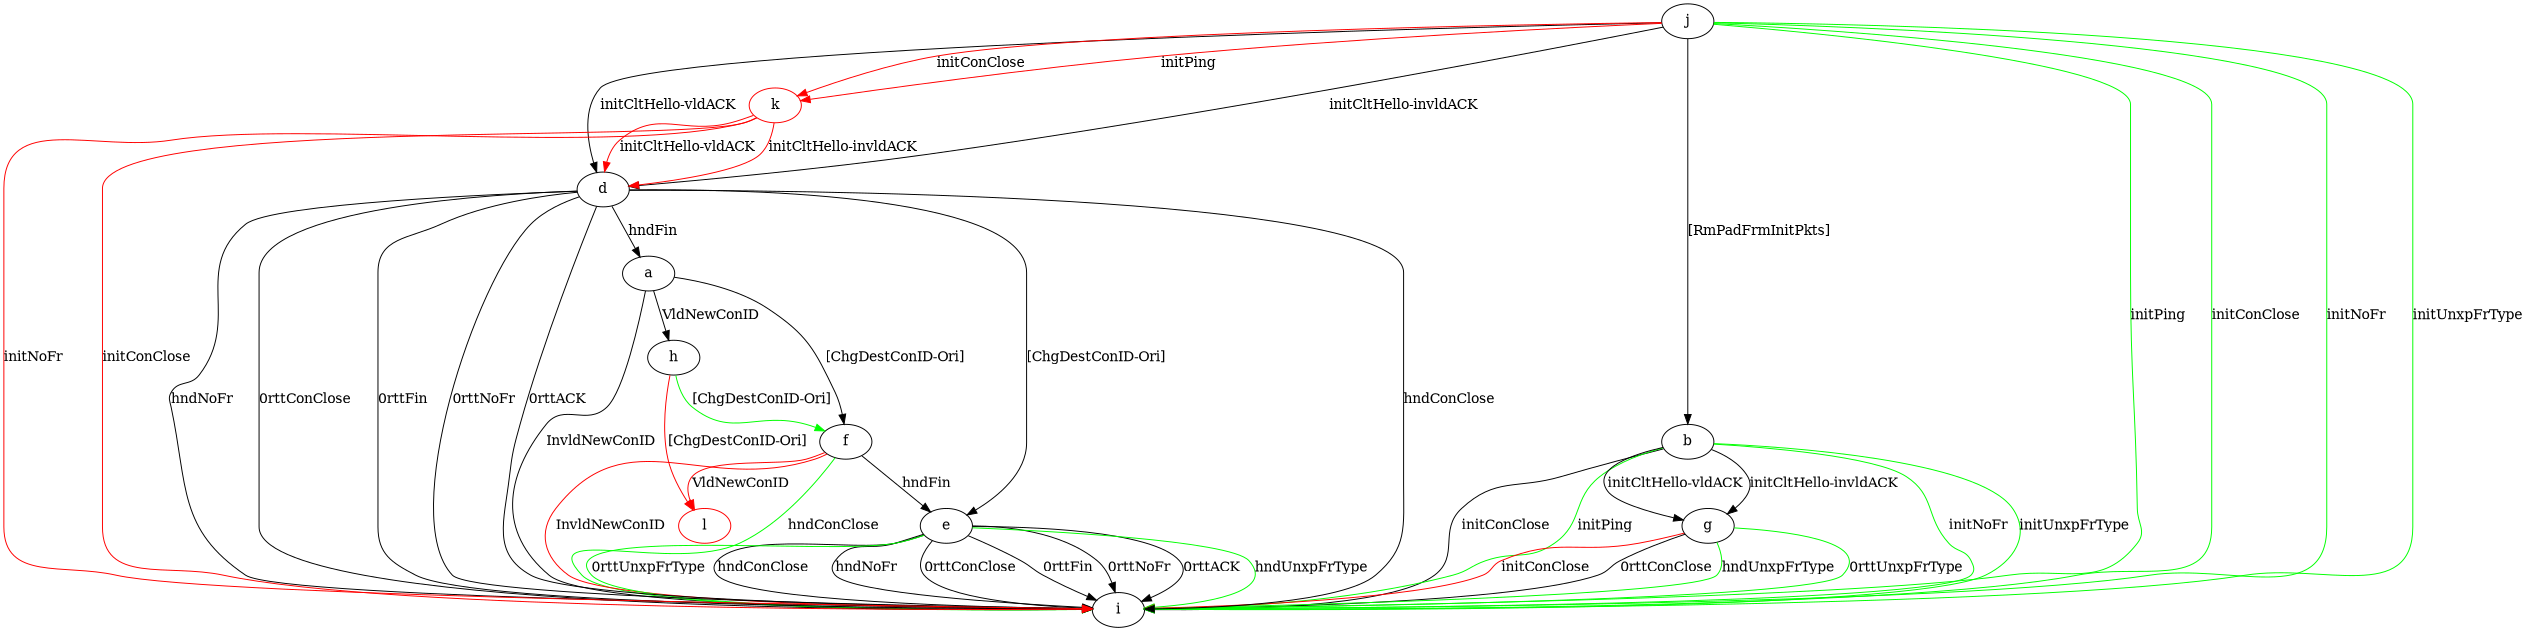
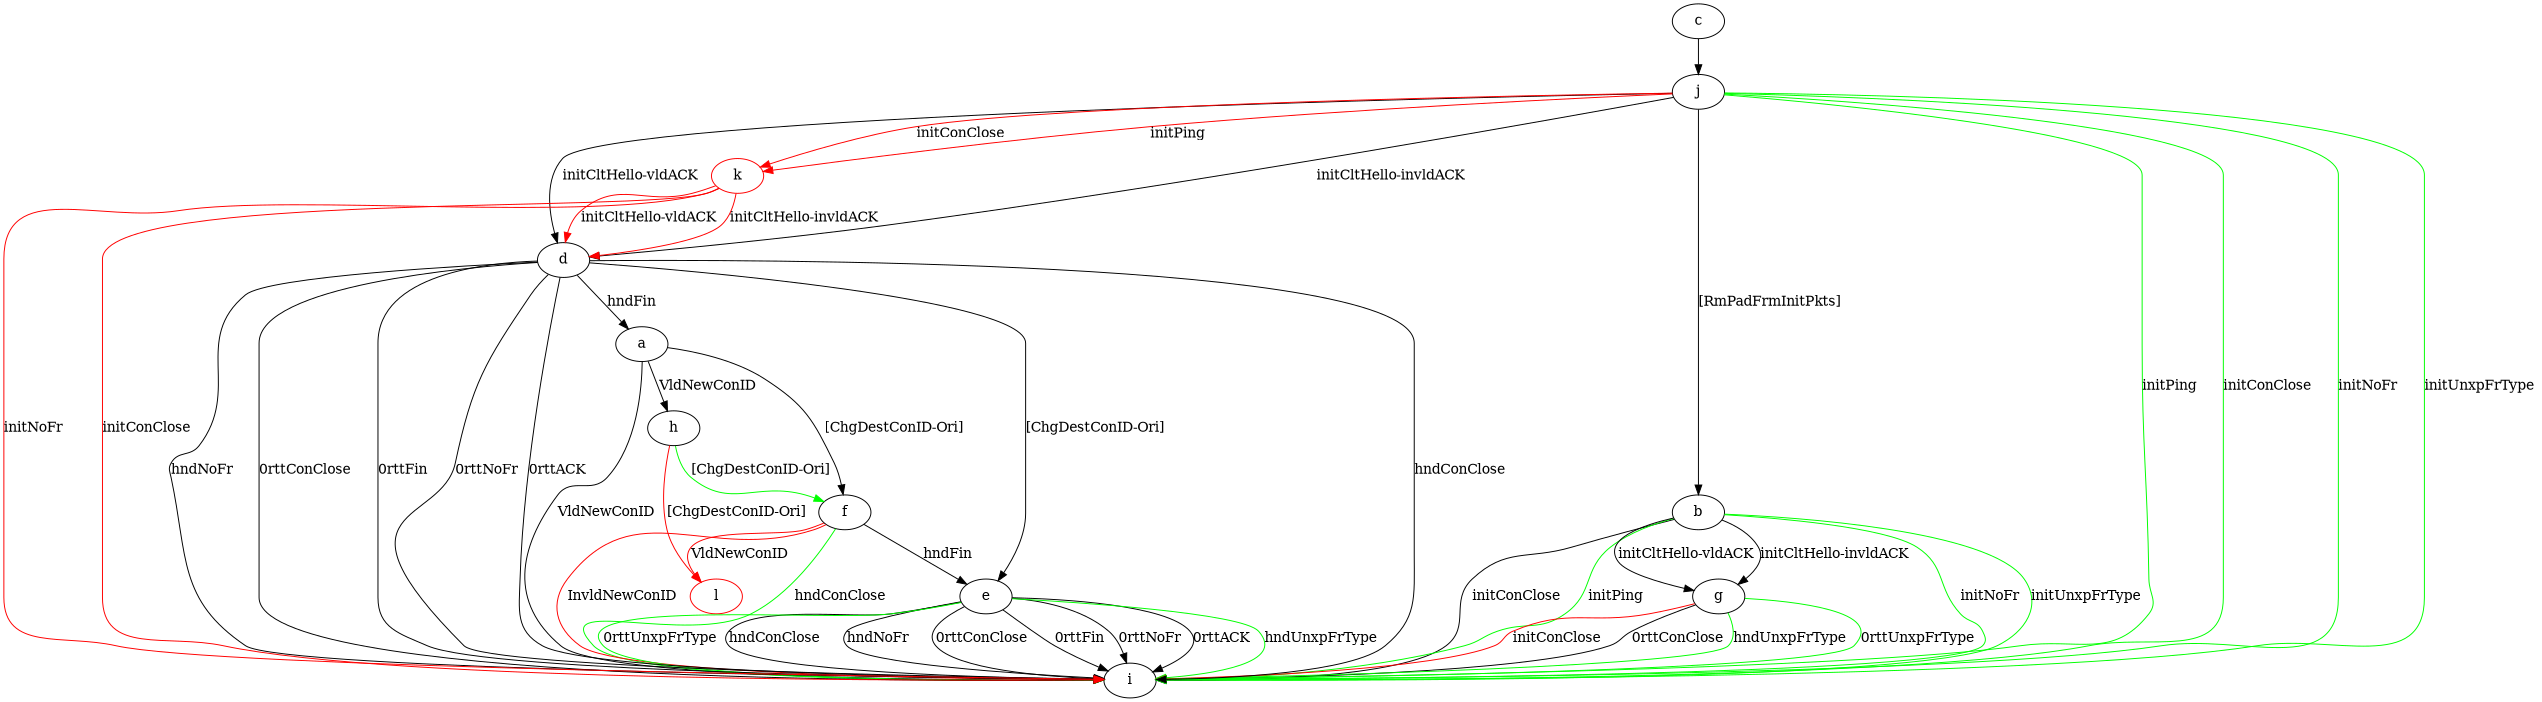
none -> (1698, 21)
(603, 442) -> (609, 512)
